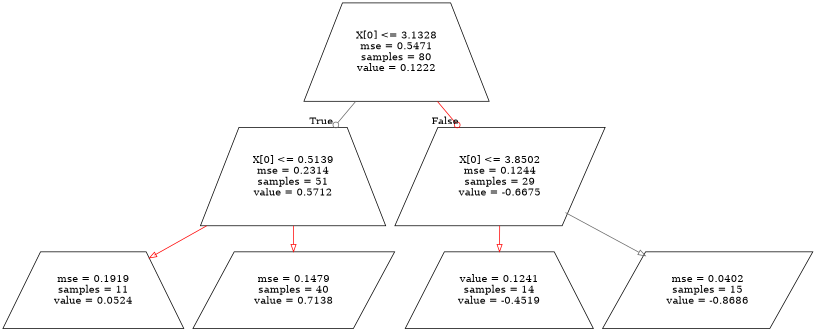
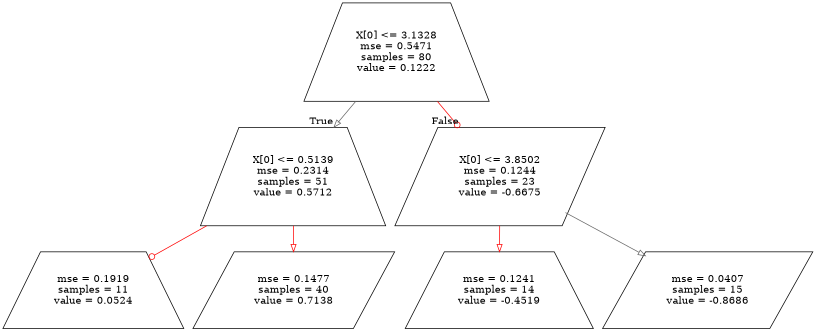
(347, 112) -> (347, 112)
(500, 177) -> (500, 177)
(181, 240) -> (181, 240)
(294, 290) -> (294, 290)
(499, 290) -> (499, 290)
(708, 290) -> (708, 290)
